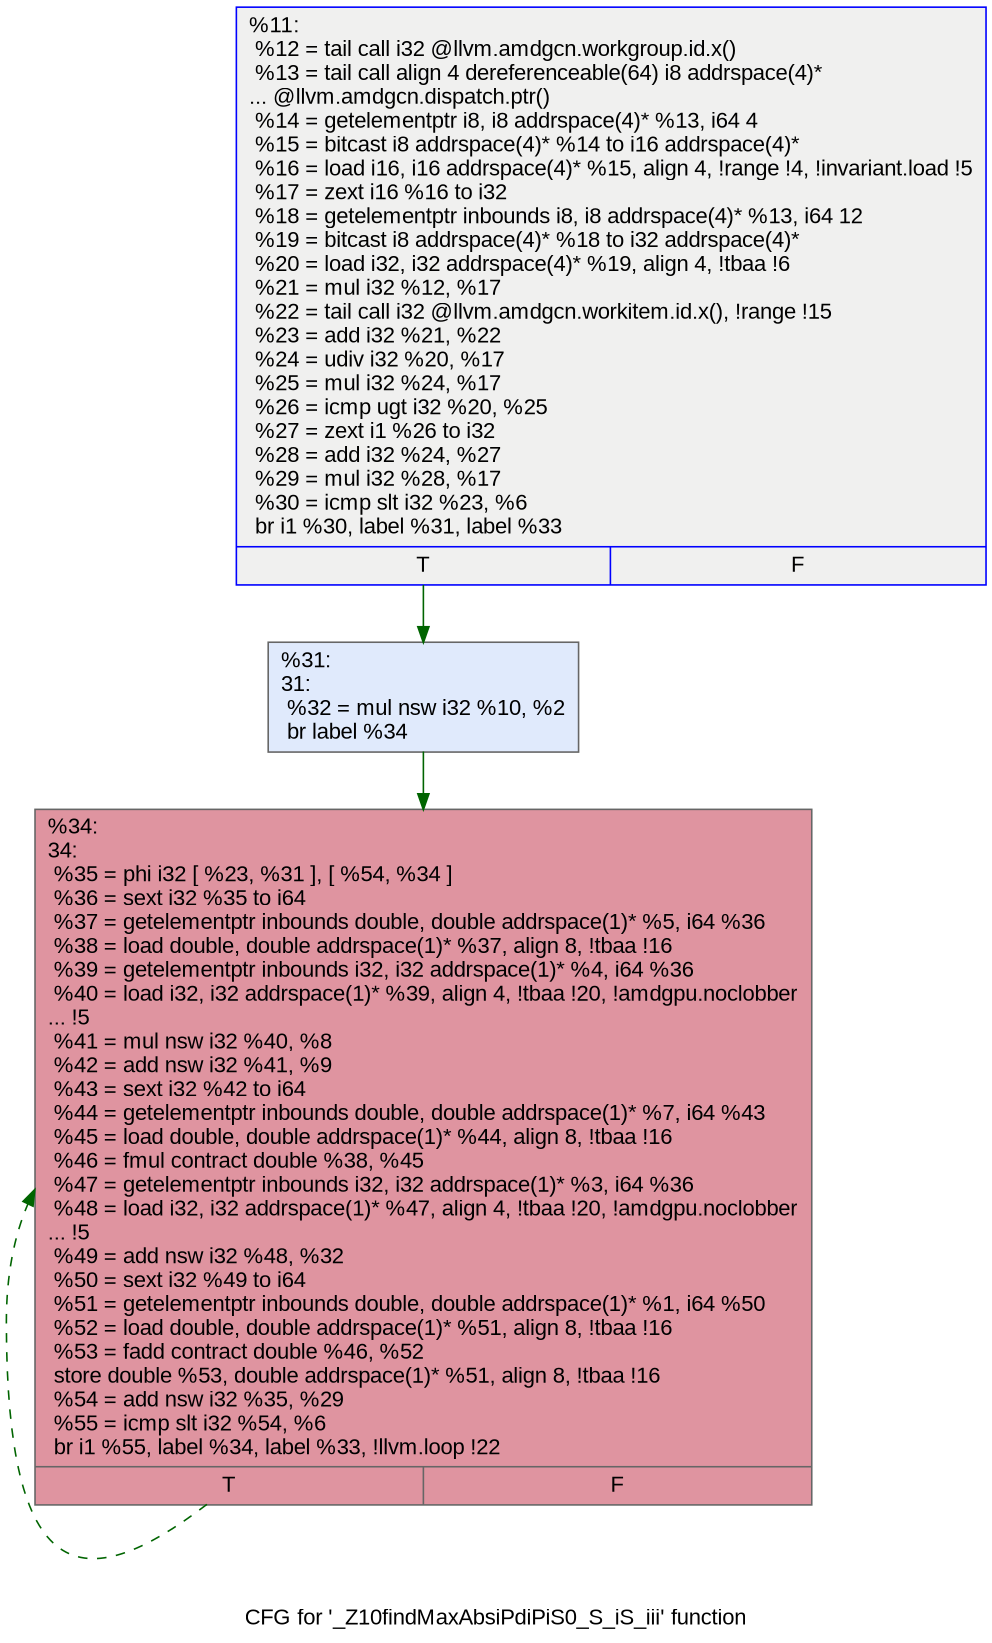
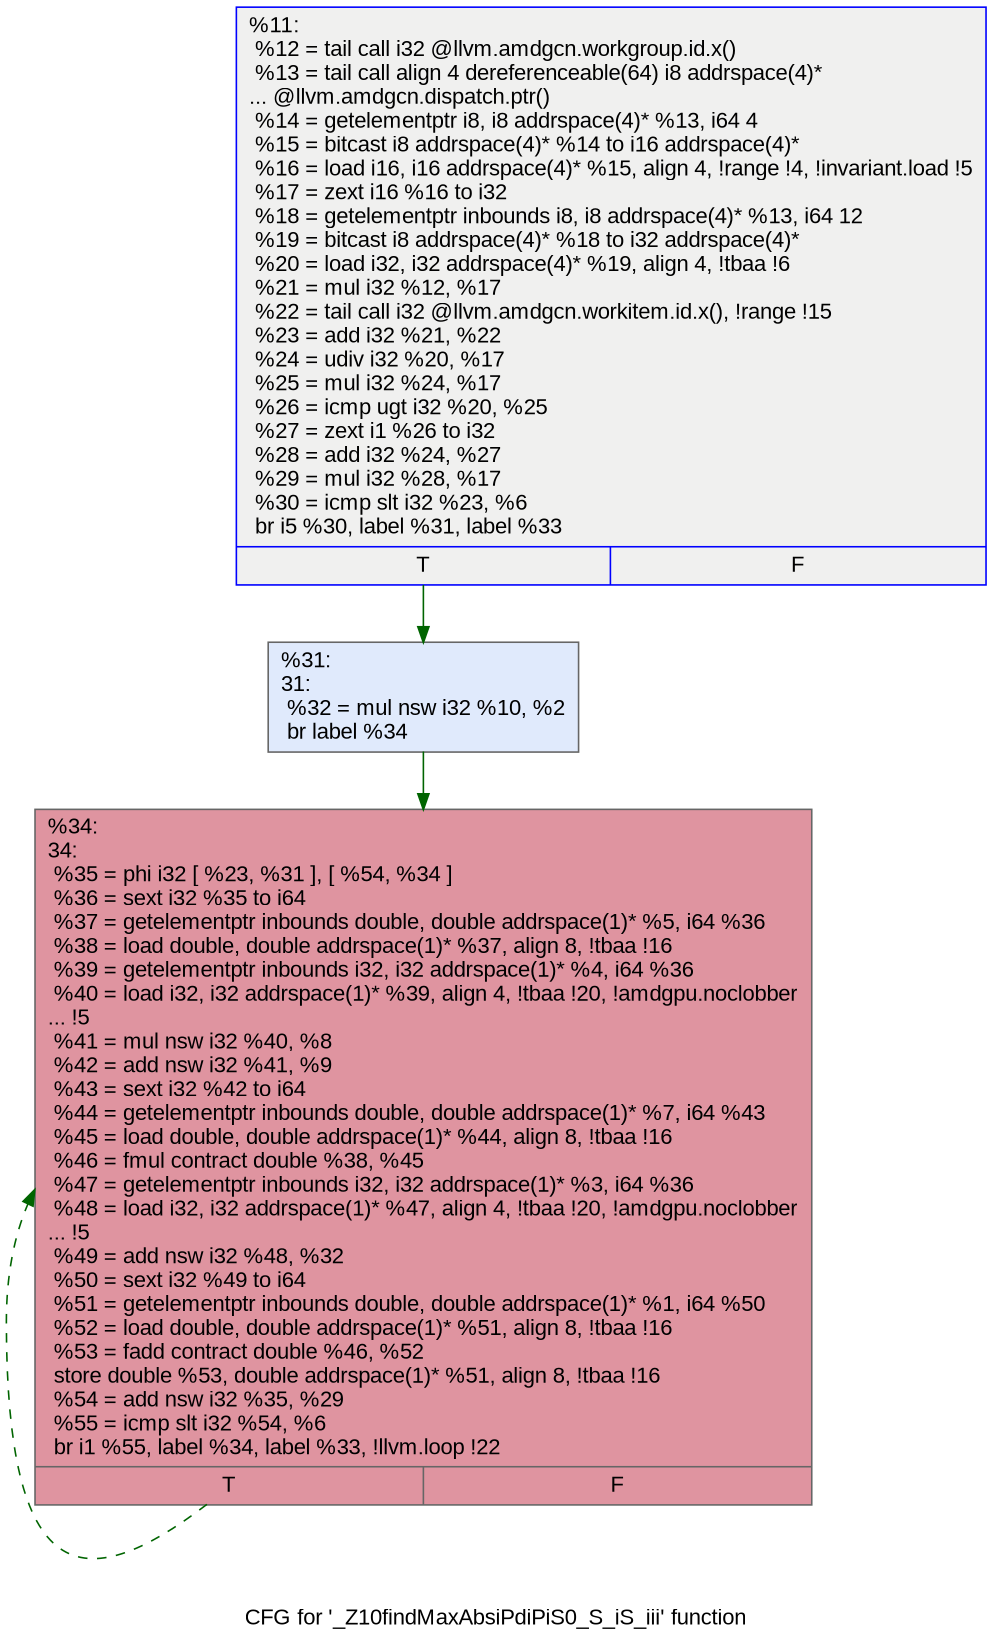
(406, 527) -> (406, 527)
